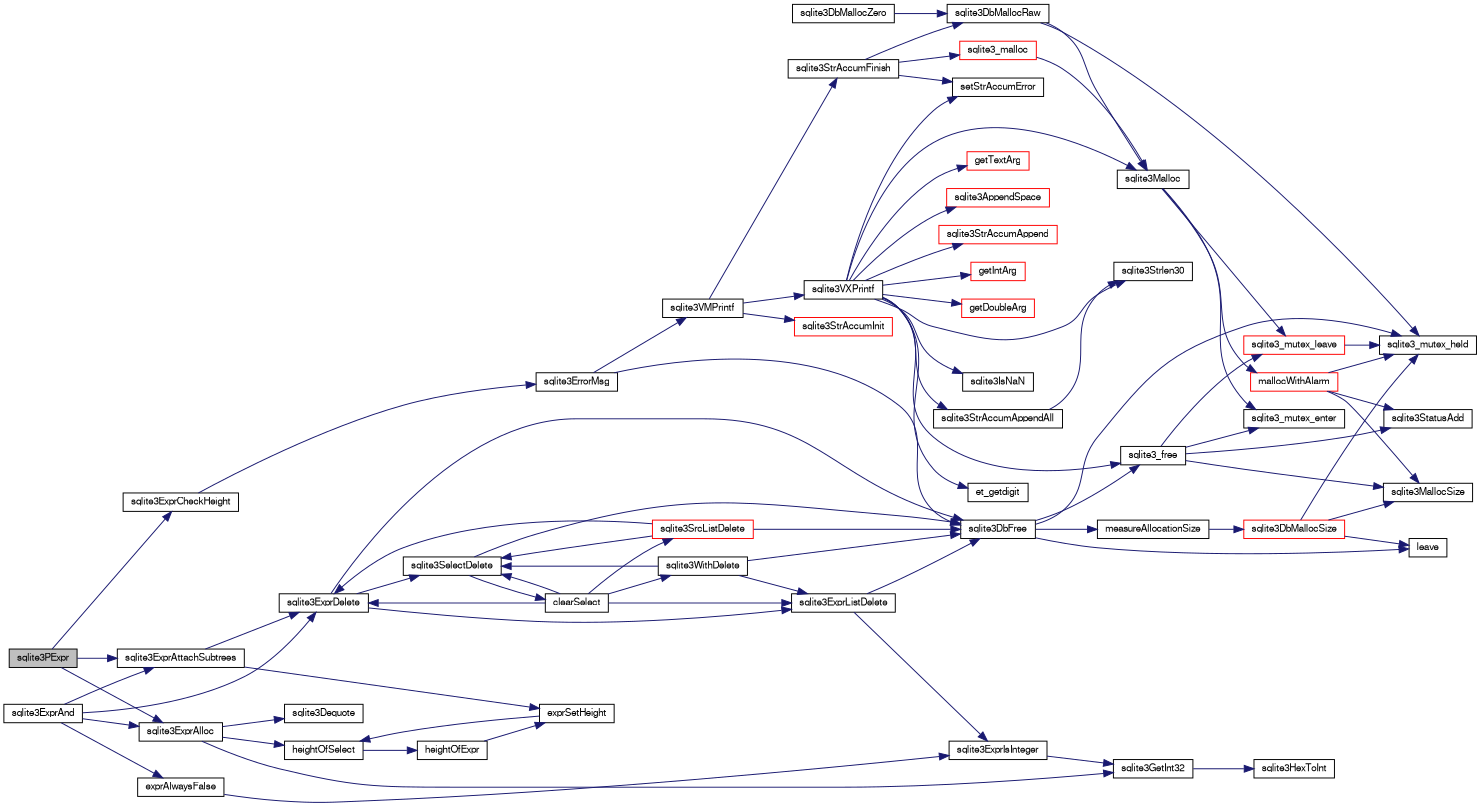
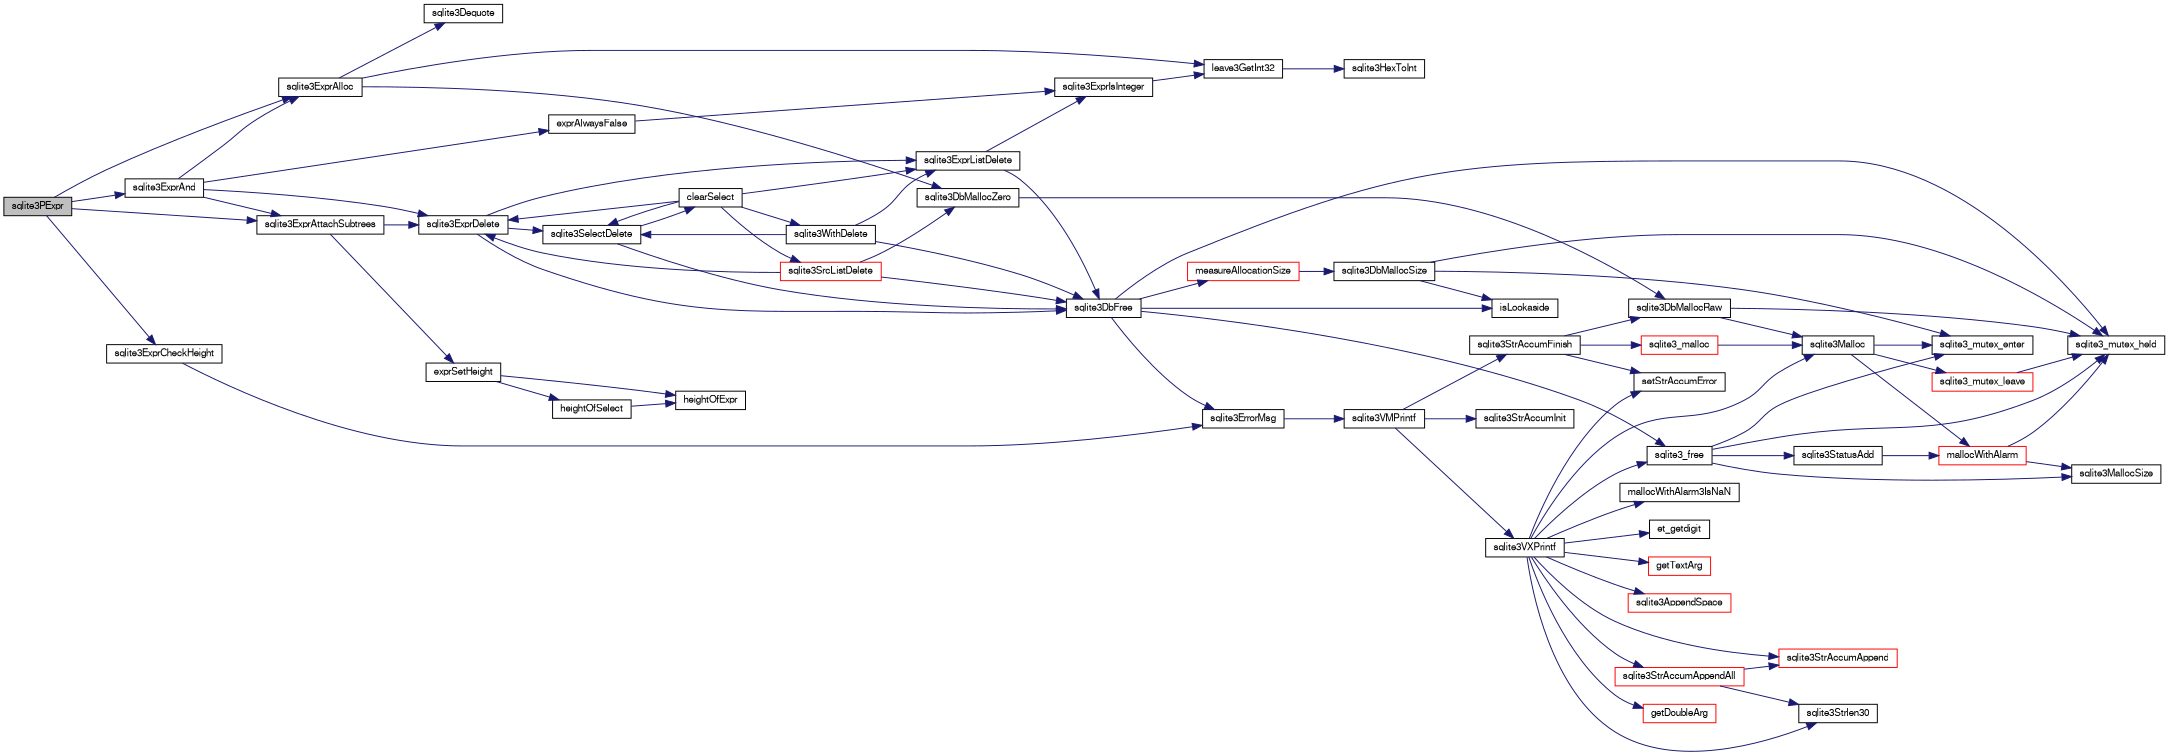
none -> (93, 198)
(998, 271) -> none
(843, 327) -> (1525, 419)
(828, 371) -> (1154, 367)
(998, 382) -> (1680, 492)
(1203, 398) -> (1912, 427)
(1356, 399) -> (1906, 456)
(998, 419) -> (1680, 677)
(1356, 512) -> (1690, 283)
(1153, 529) -> (1243, 271)
(1294, 529) -> (1384, 271)
(582, 546) -> (905, 240)
(1428, 548) -> (1525, 308)
none -> (1757, 668)
(510, 733) -> (583, 384)
(248, 741) -> (652, 108)
(1153, 769) -> (1243, 69)
